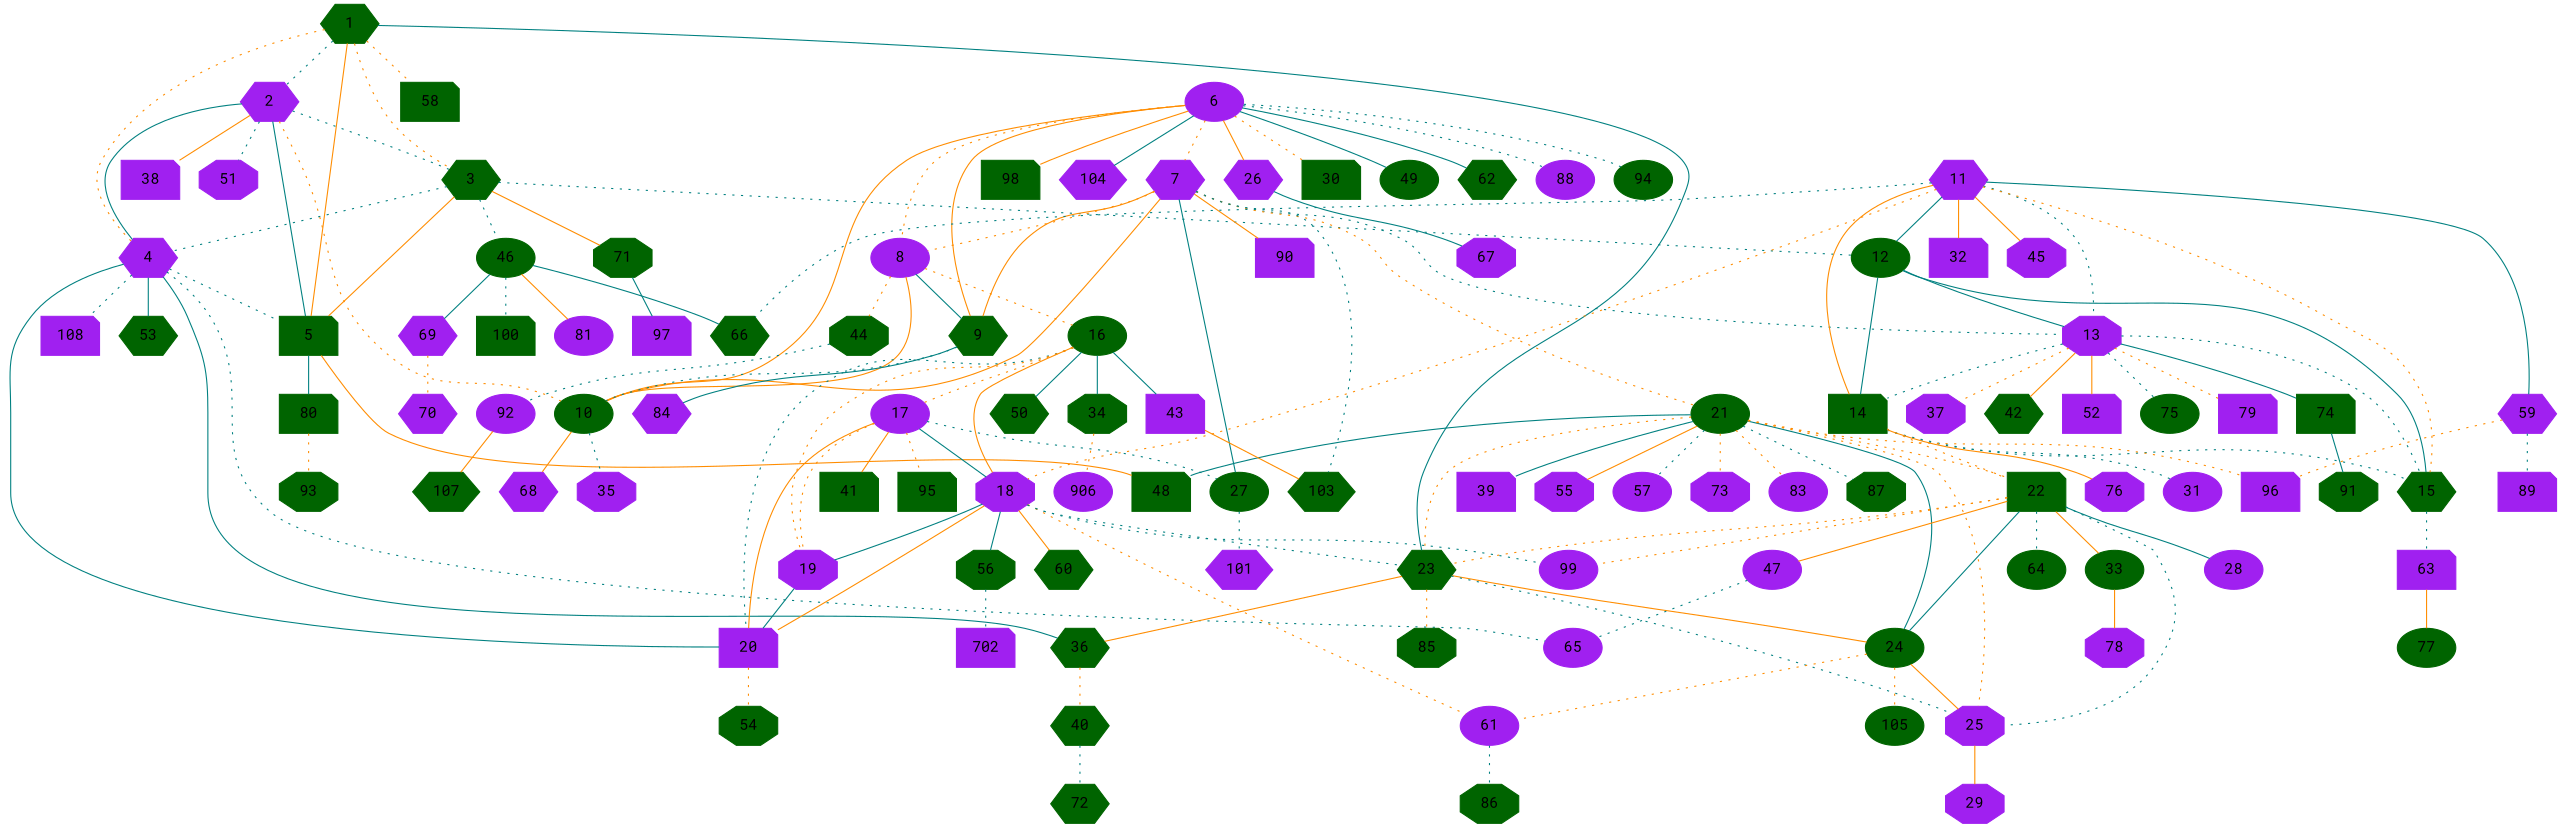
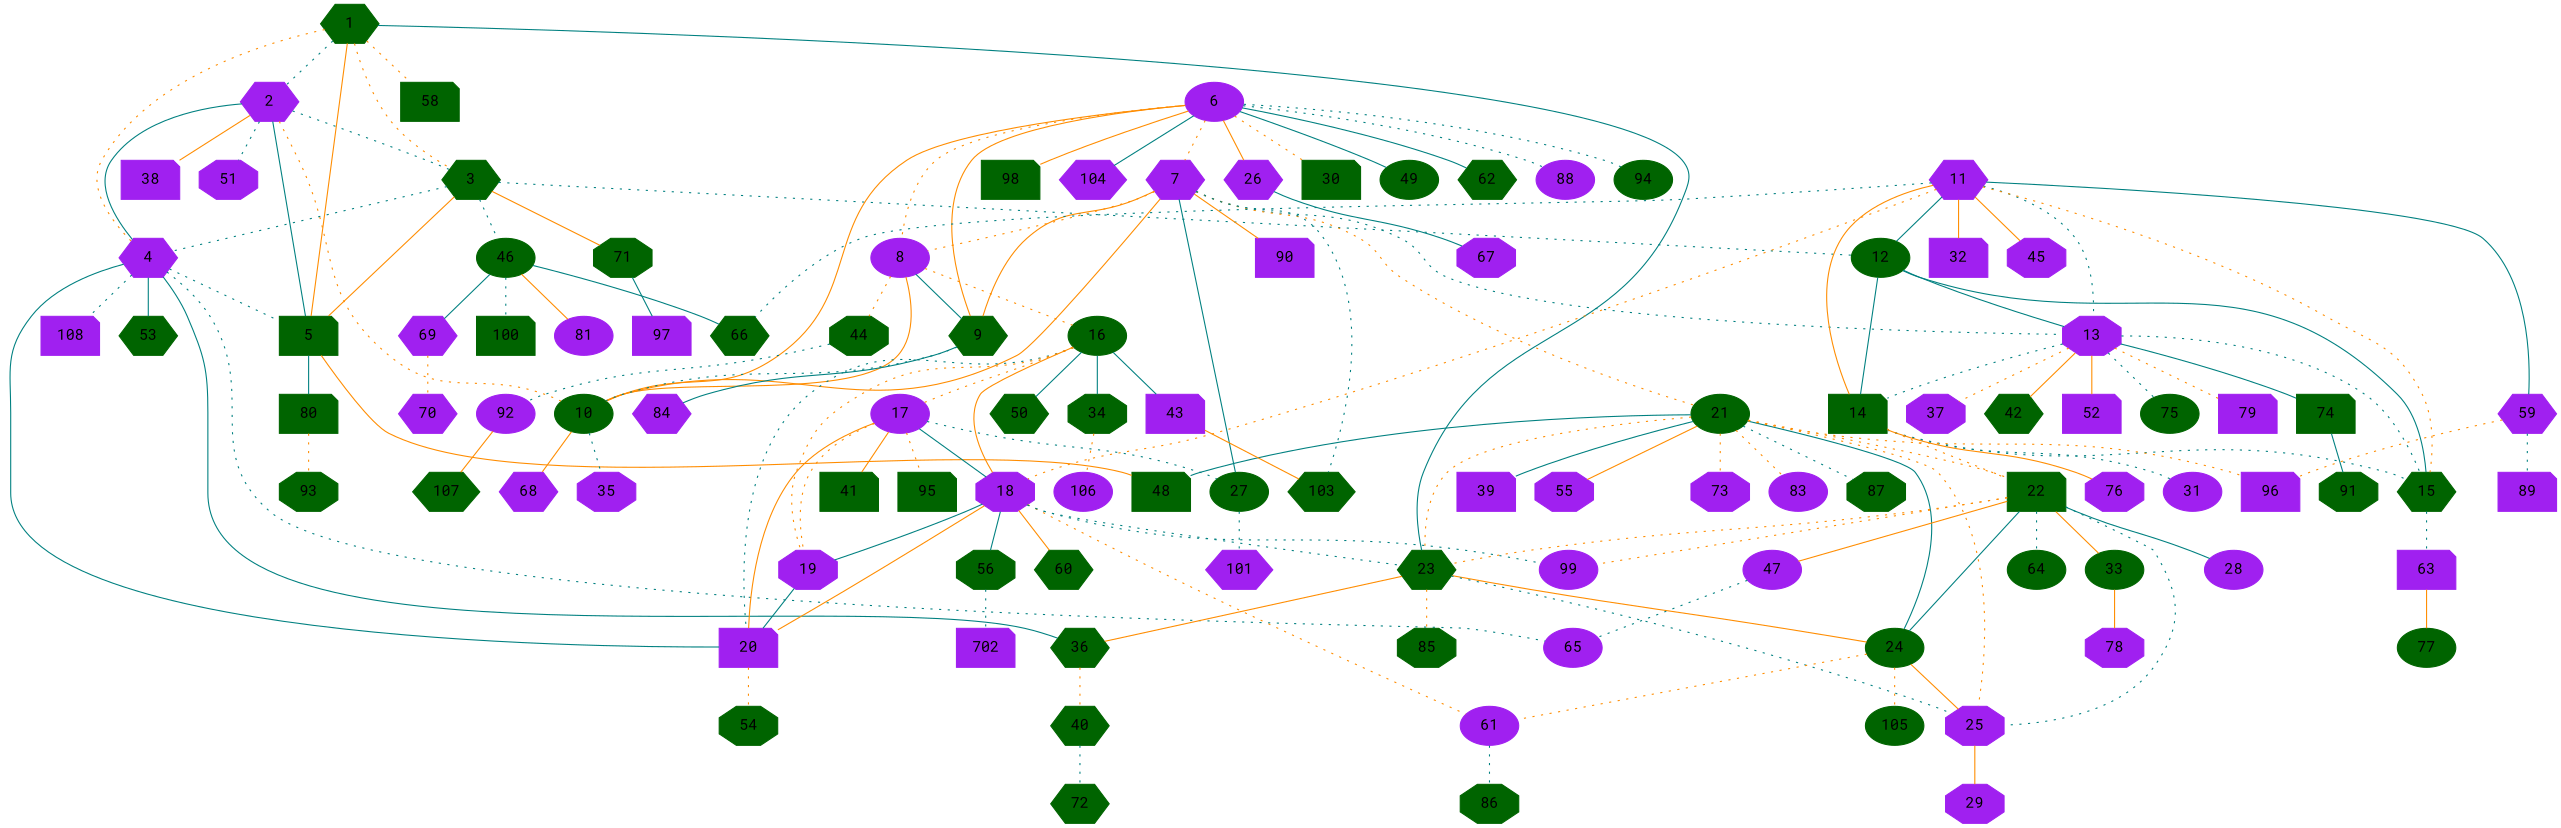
(1083, 492) -> (1083, 492)
(1642, 492) -> none
